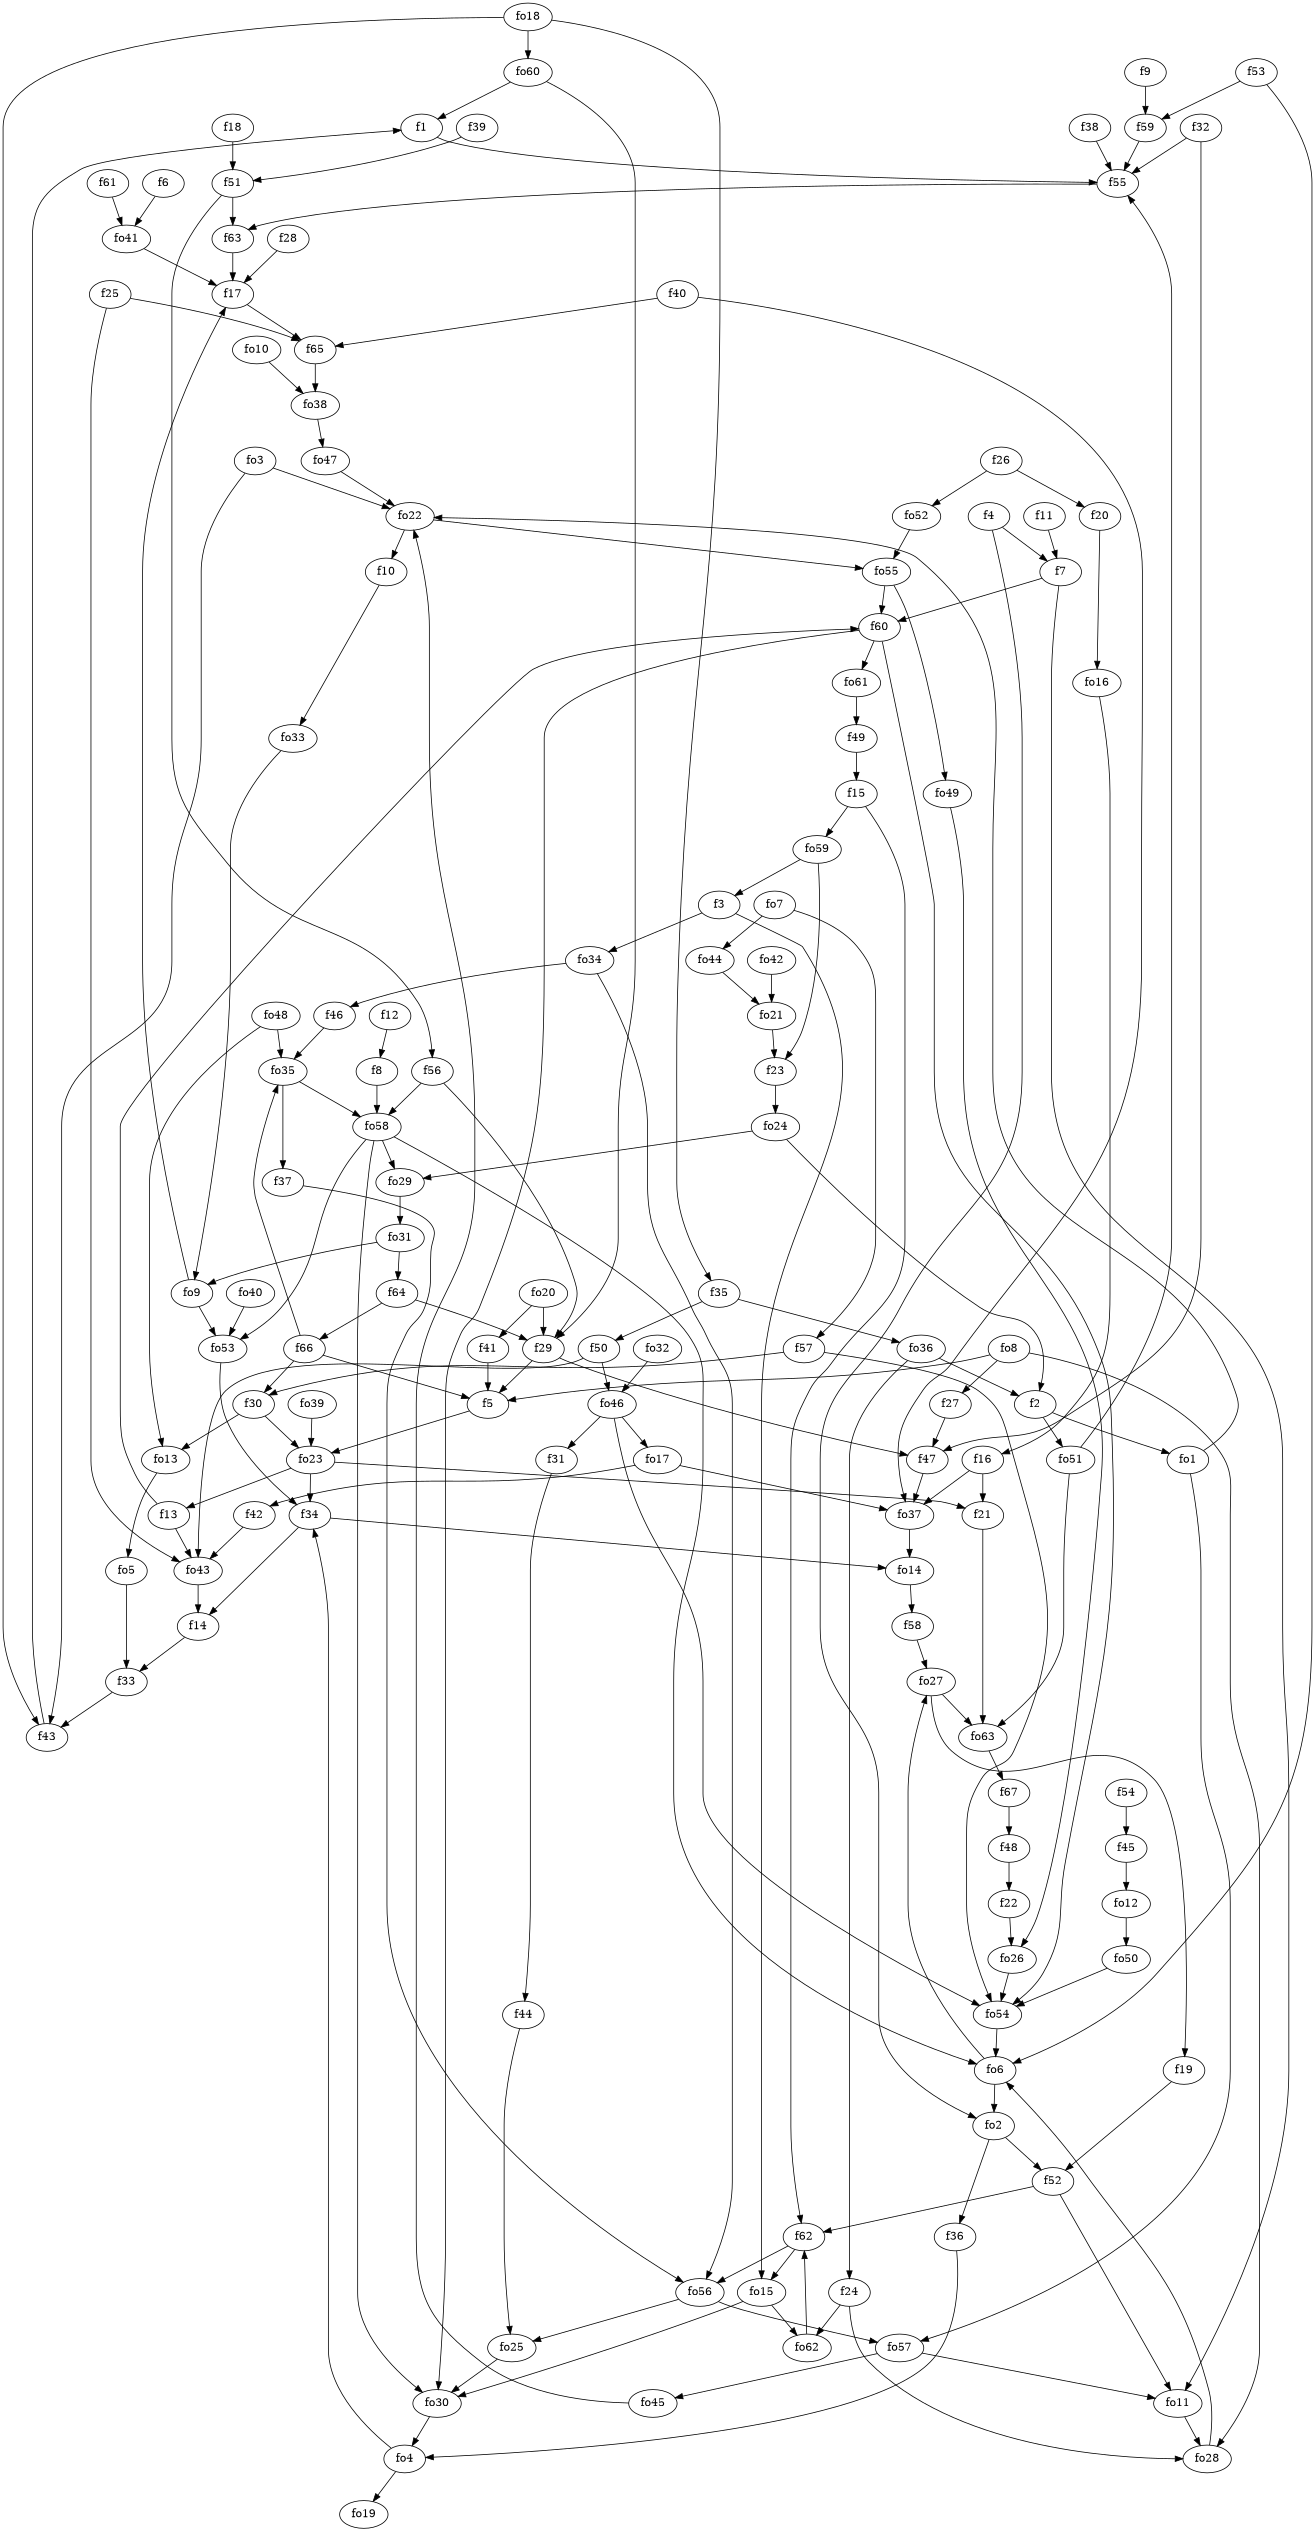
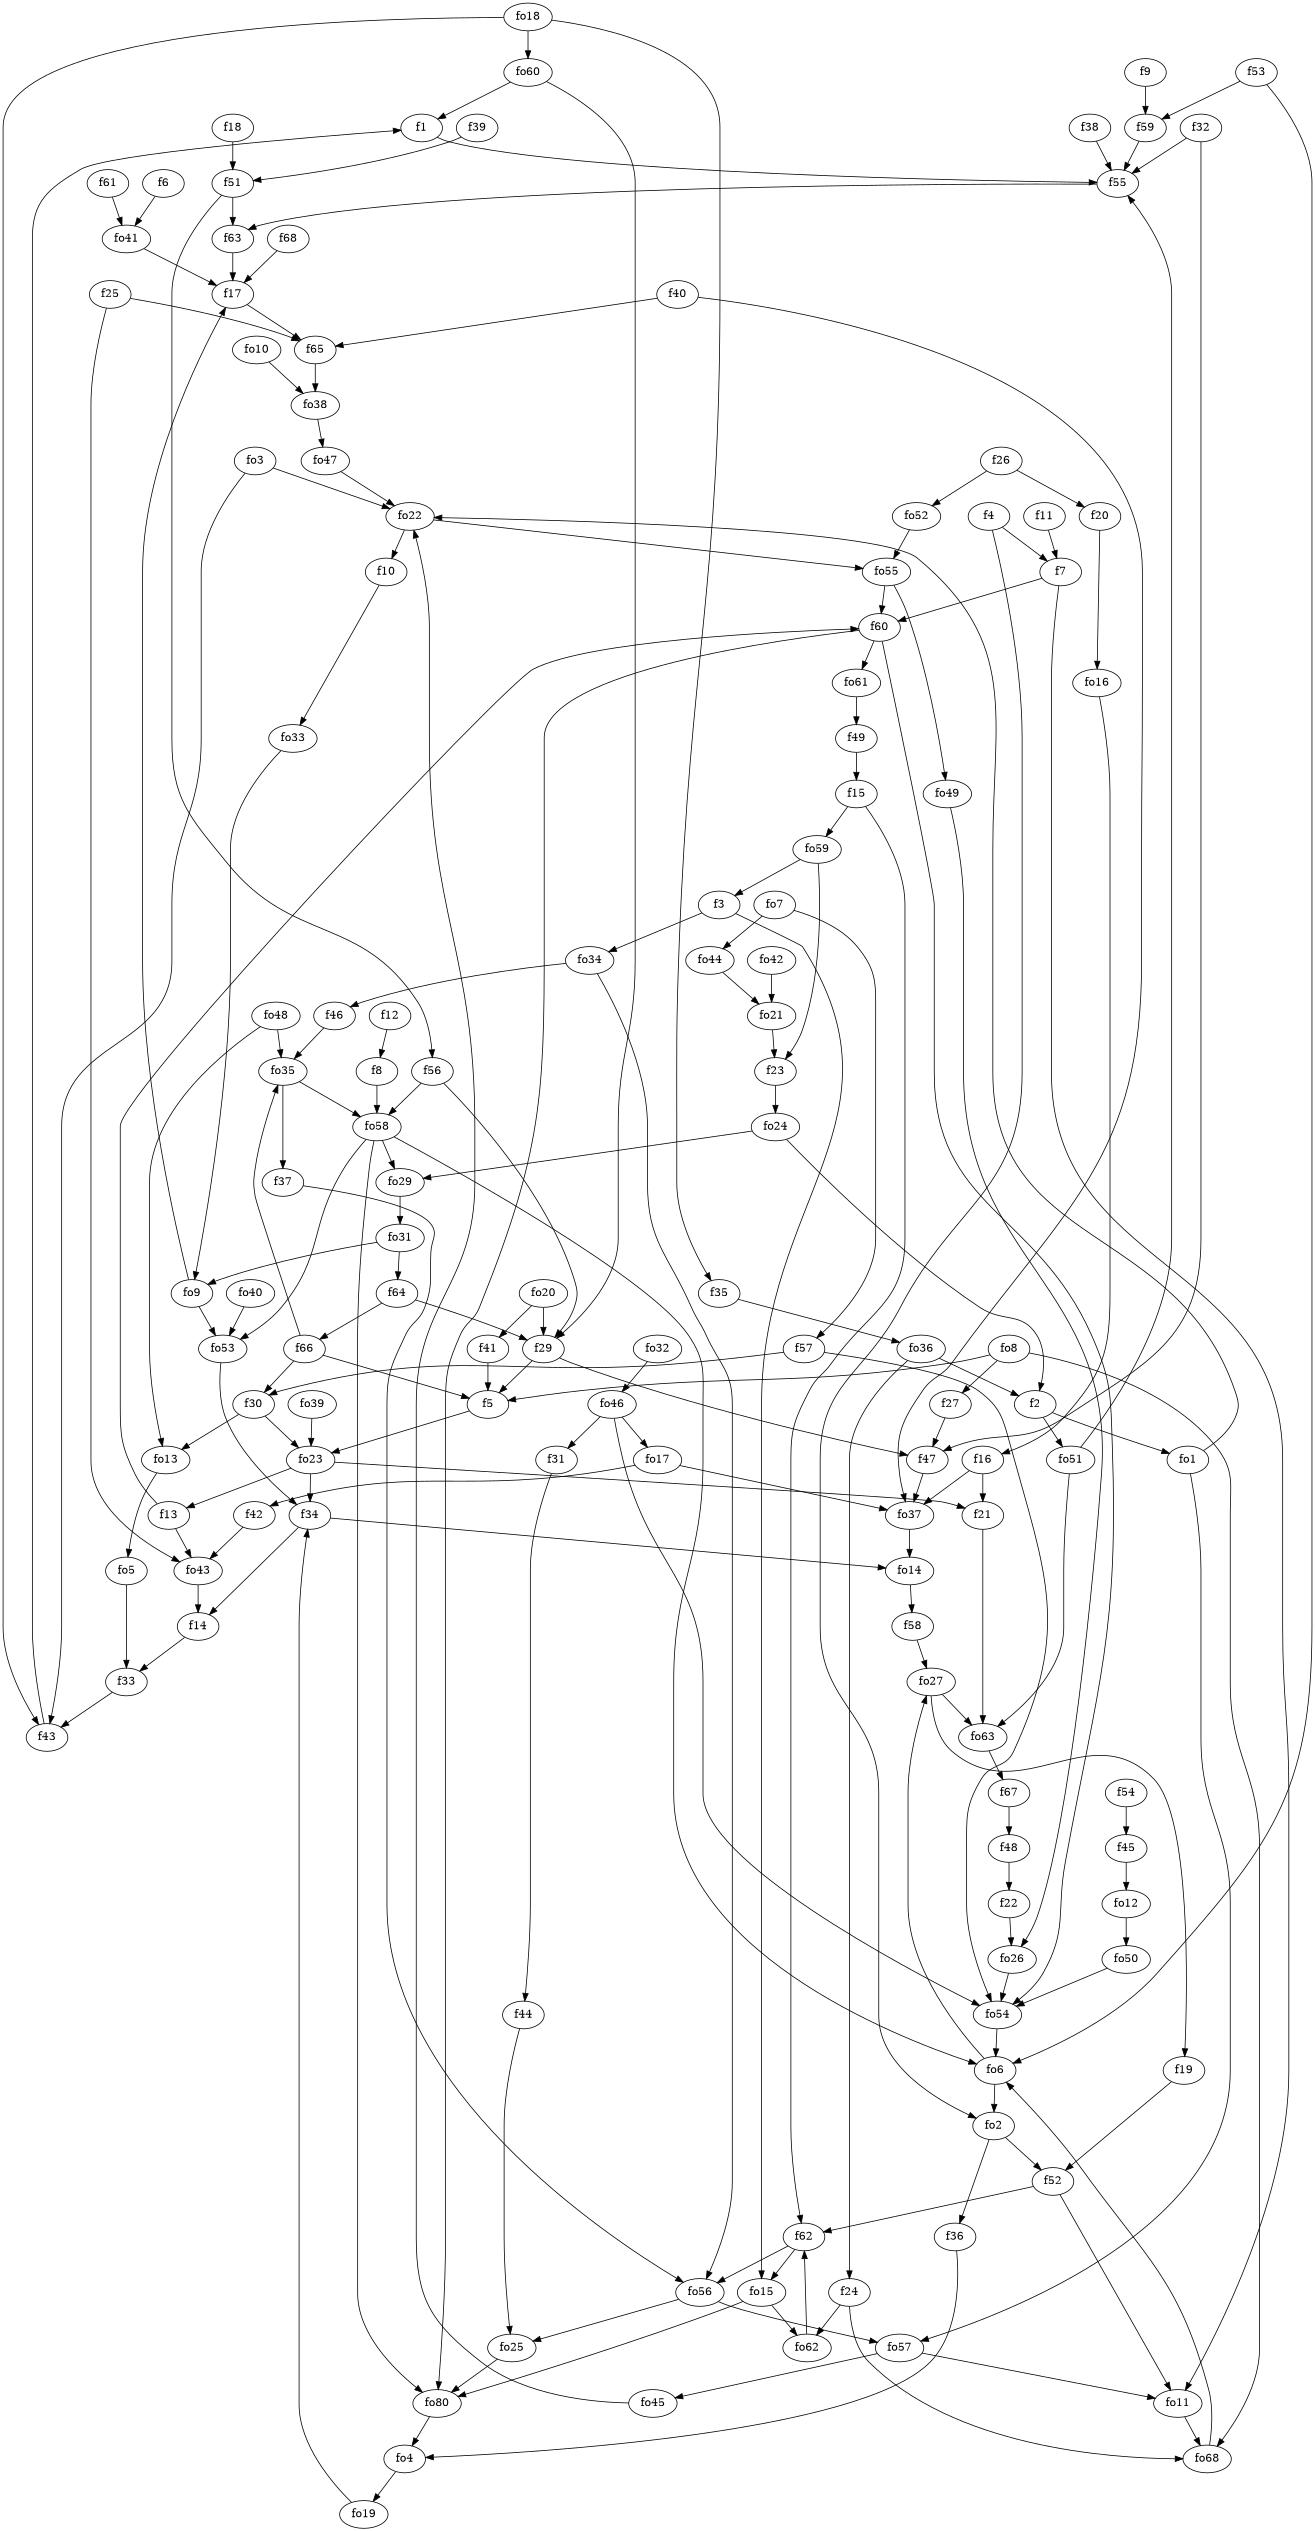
(288, 239) -> (288, 239)
(599, 1349) -> none
(328, 2003) -> (299, 2027)
(437, 2403) -> (437, 2403)
(1207, 2459) -> (1207, 2459)
